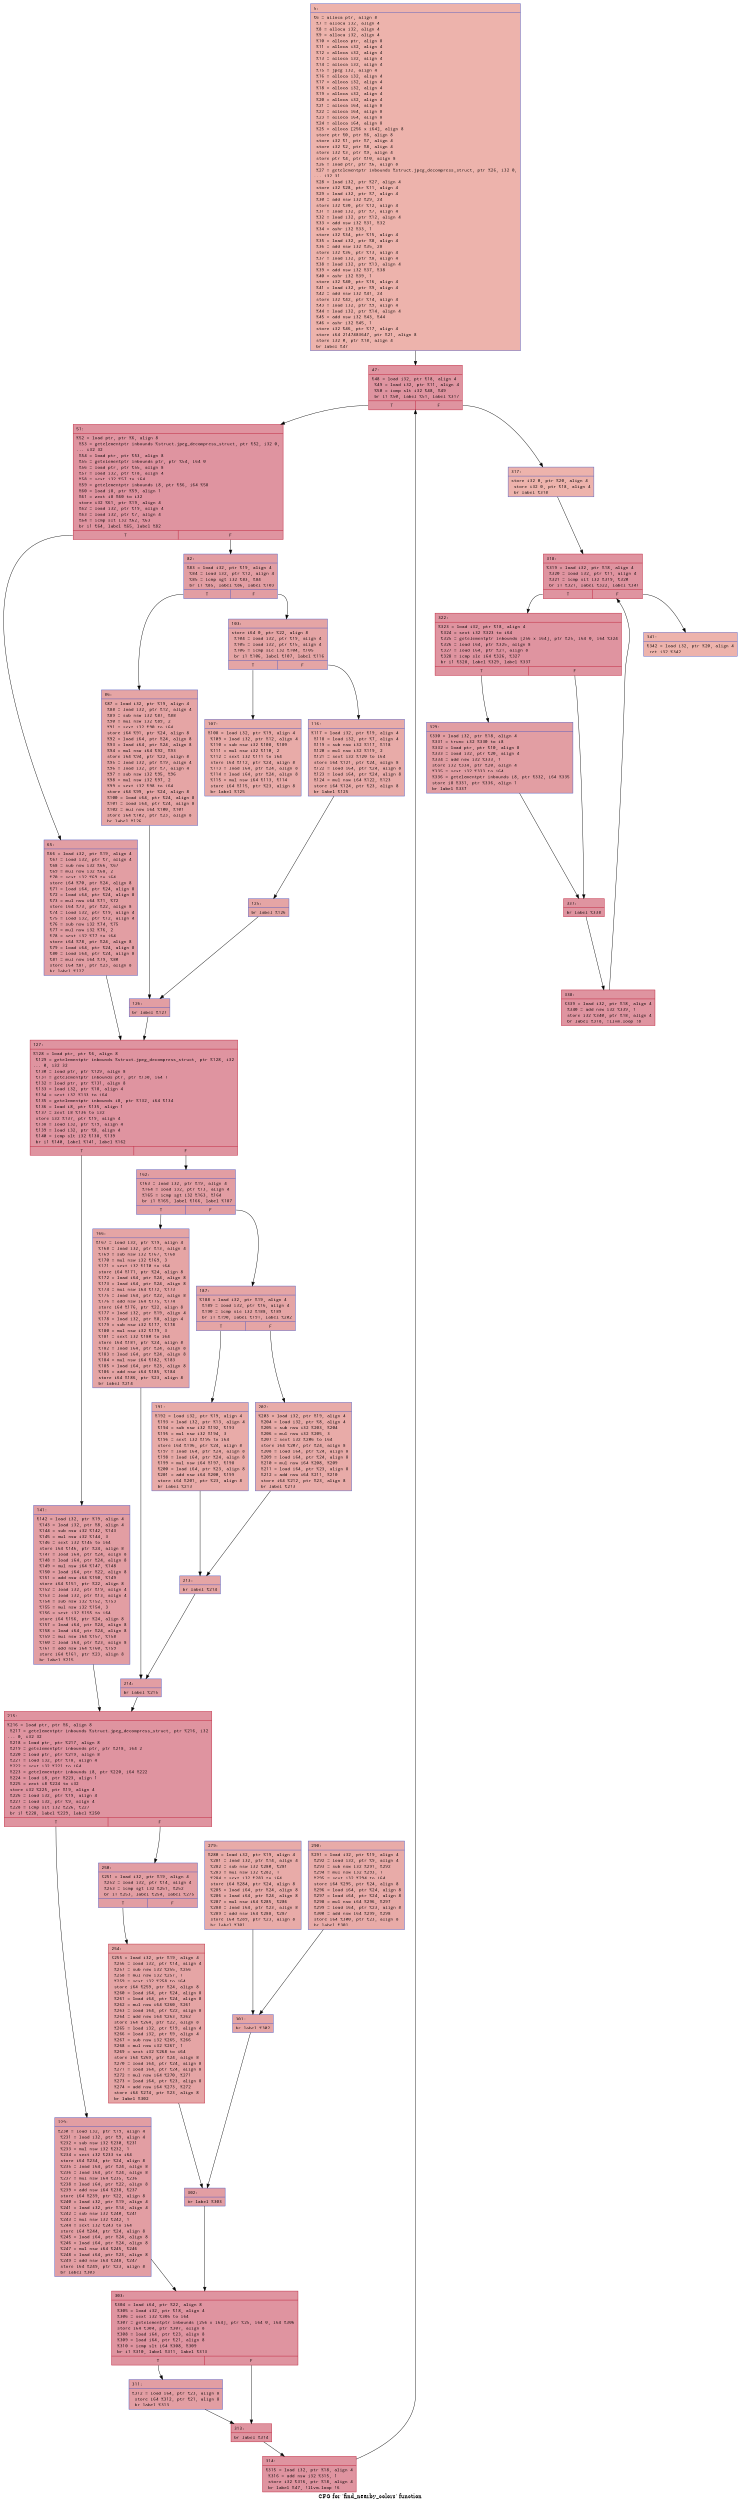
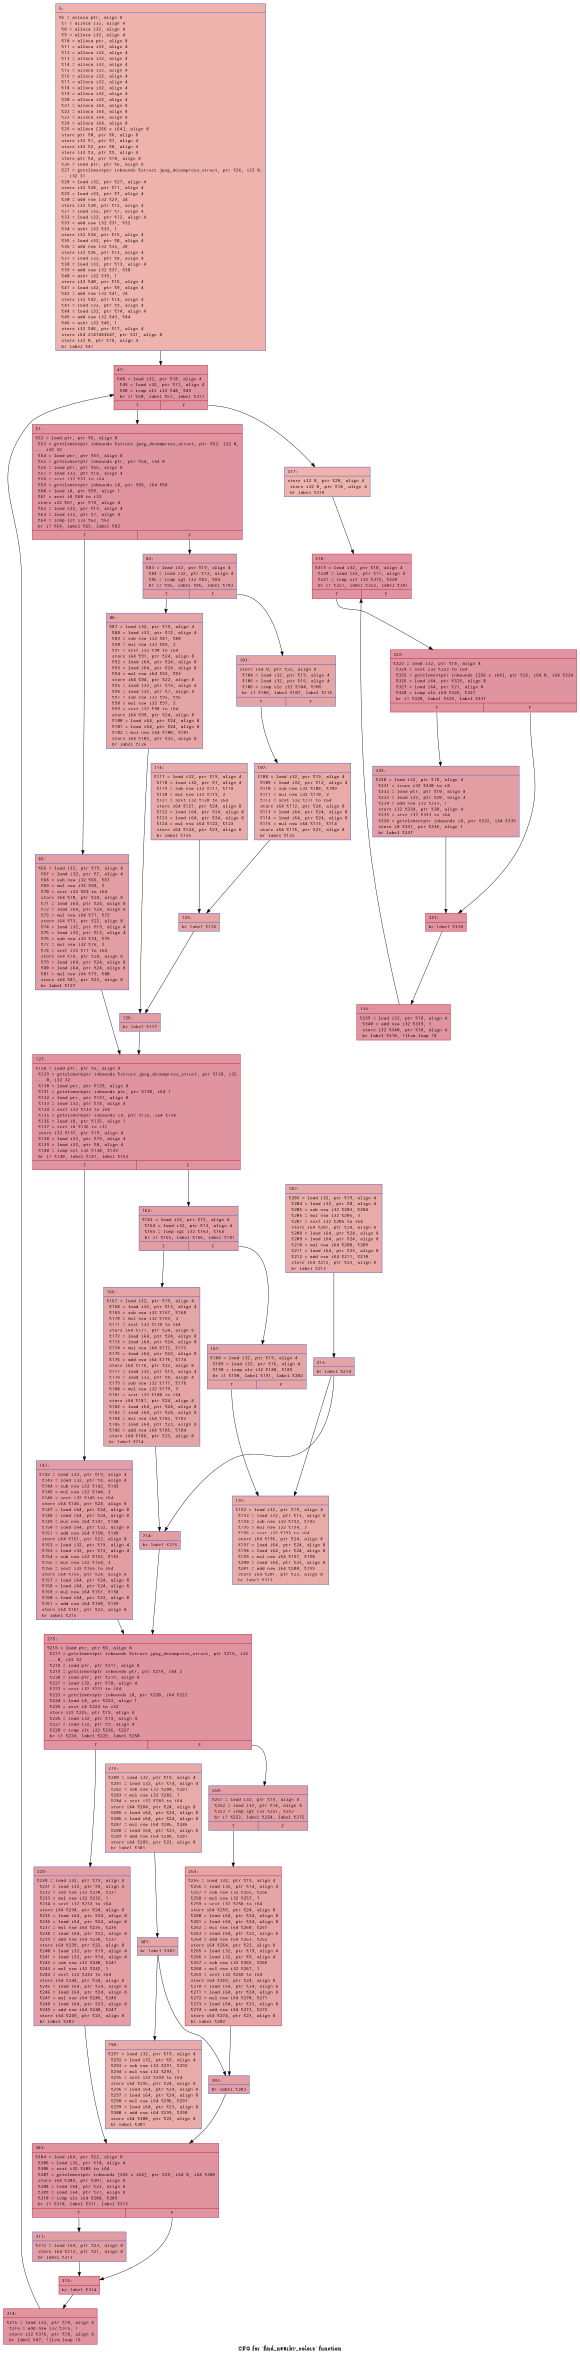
(346, 70) -> (93, 70)
(690, 644) -> none
(352, 683) -> none
none -> (239, 875)
(274, 1365) -> none
(200, 1531) -> (313, 1434)
(293, 1970) -> (156, 1996)
